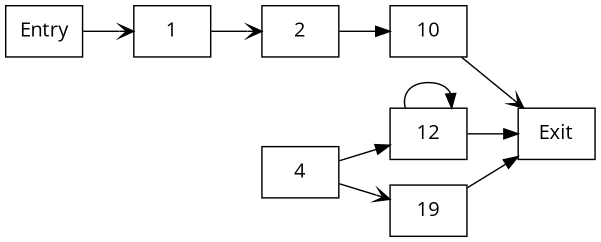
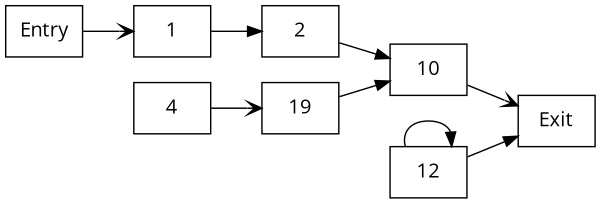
(229, 31) -> (229, 31)
(358, 155) -> none
(487, 176) -> (358, 91)
